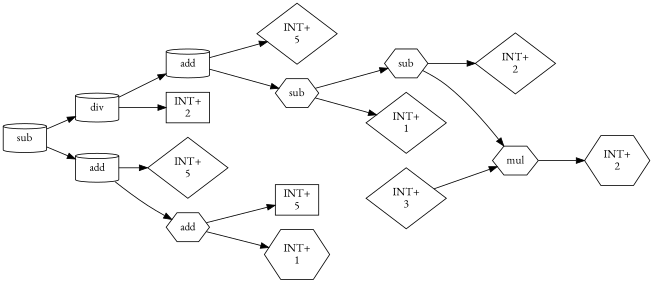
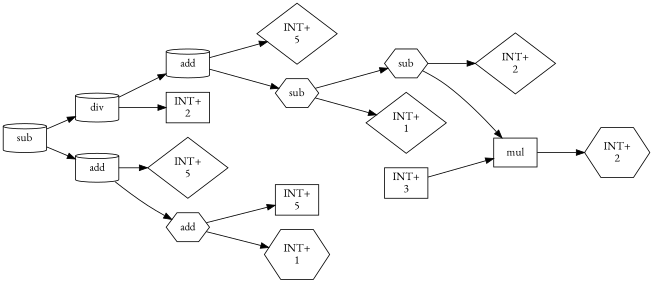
(515, 161) -> (515, 153)
(406, 198) -> (406, 183)
